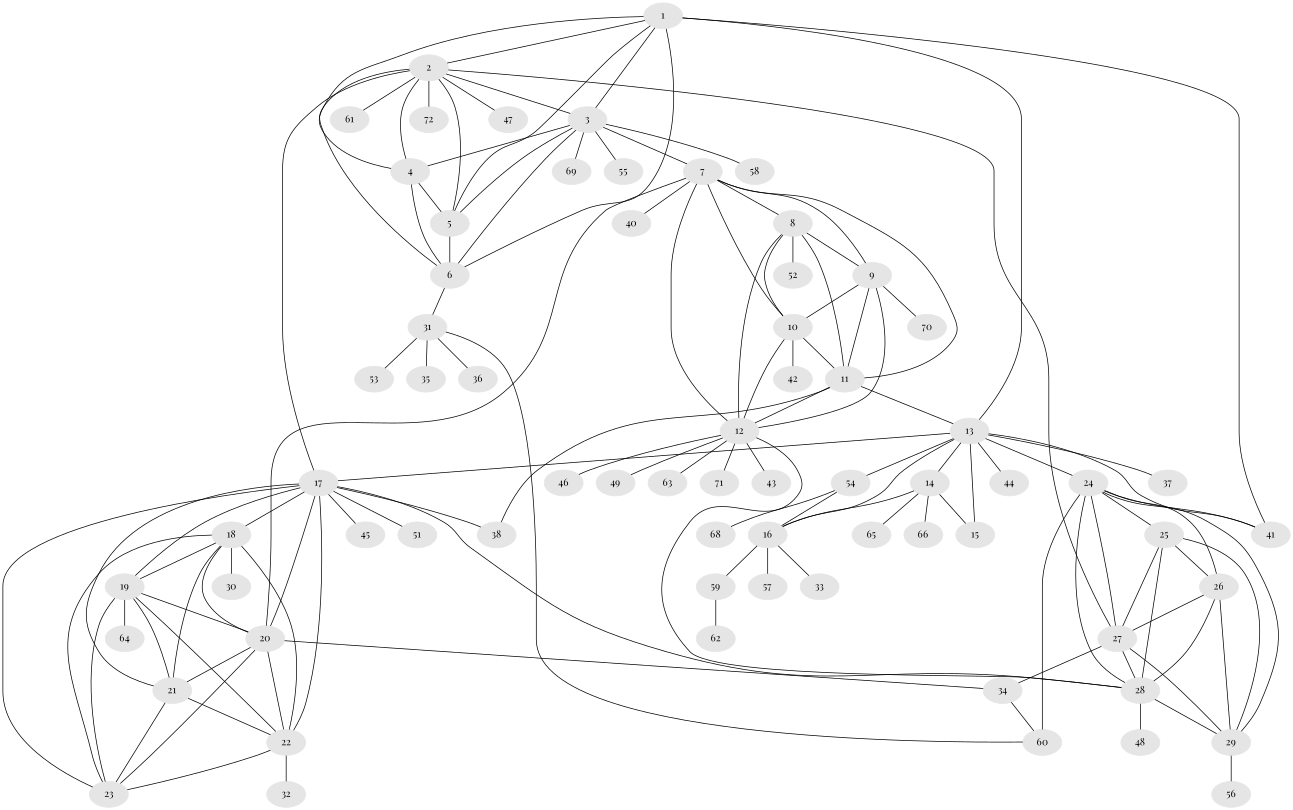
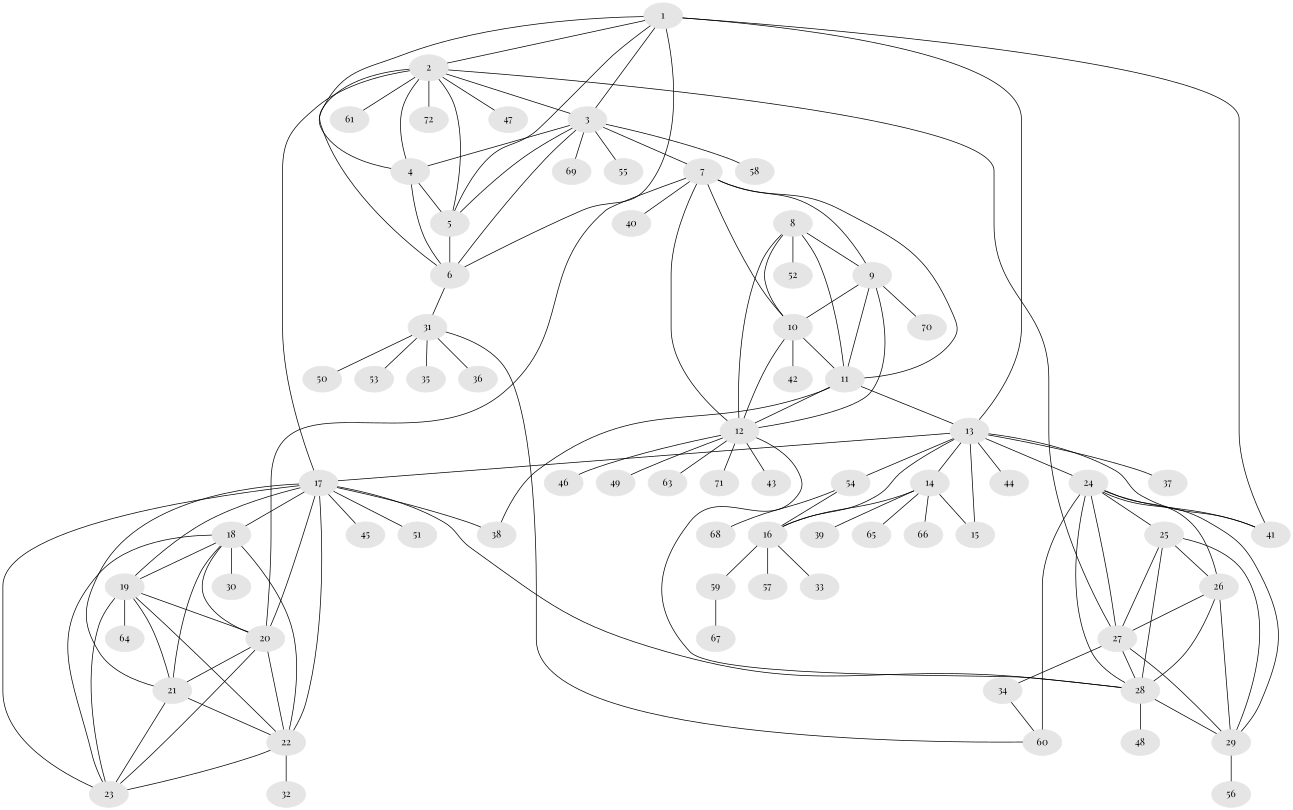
(748, 198) -> none
none -> (322, 379)
none -> (820, 535)
(716, 639) -> (716, 639)
(634, 665) -> none
